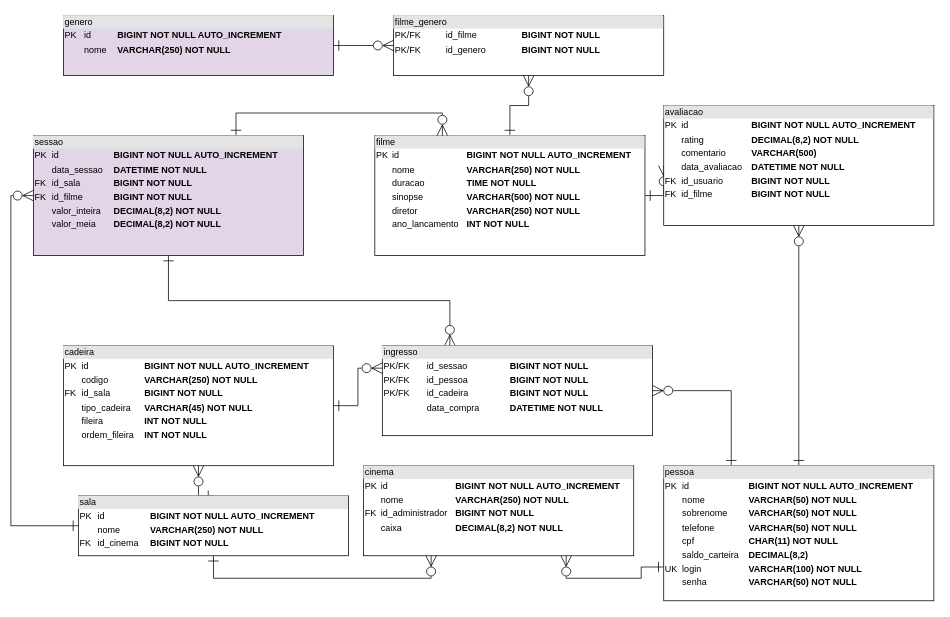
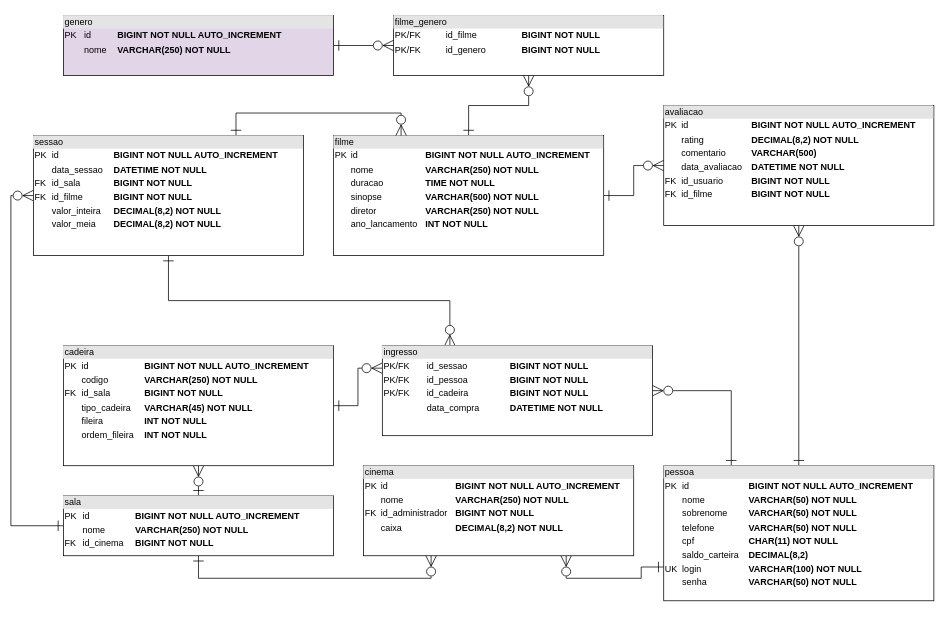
(168, 195) -> (168, 195)
(510, 195) -> (468, 195)
(213, 525) -> (198, 525)
